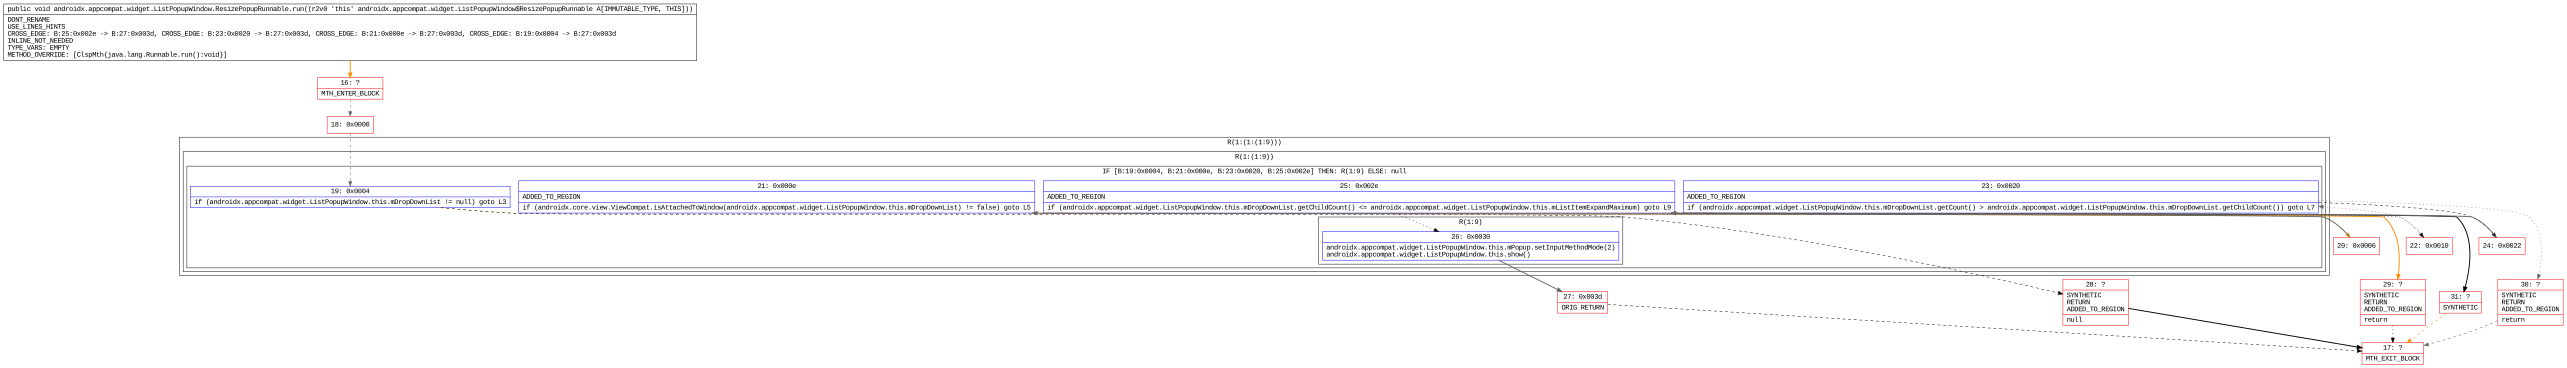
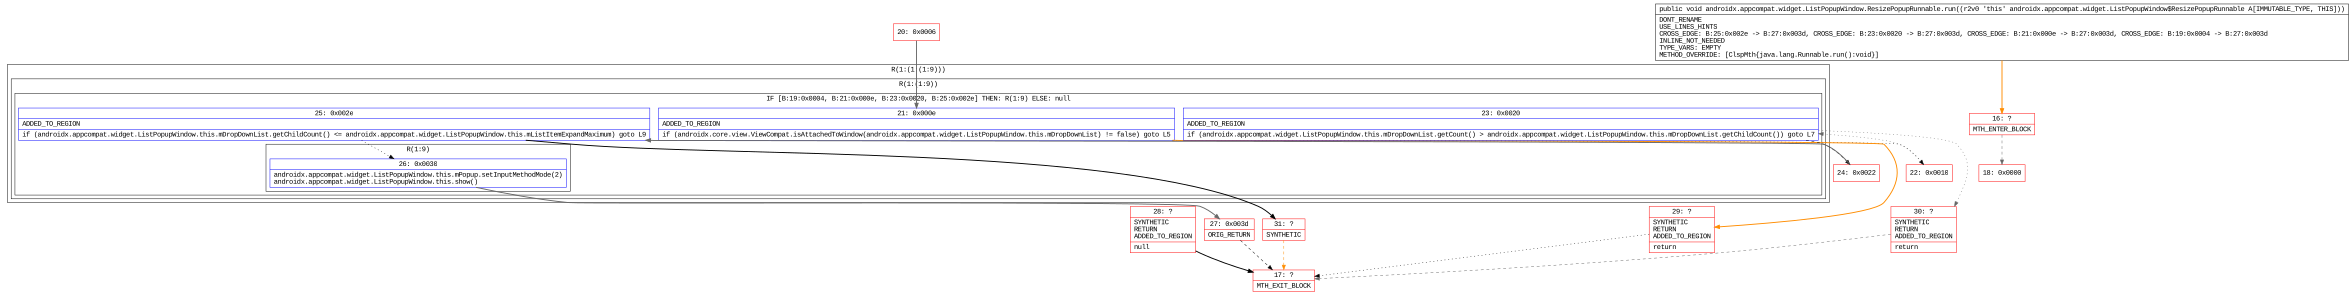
(350, 197) -> none
